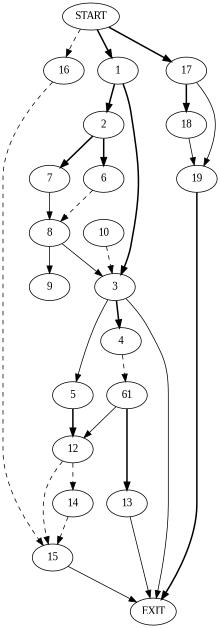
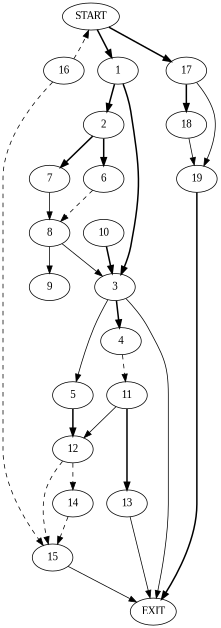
(75, 39) -> (80, 48)
(109, 256) -> (109, 256)
(127, 395) -> (127, 395)
